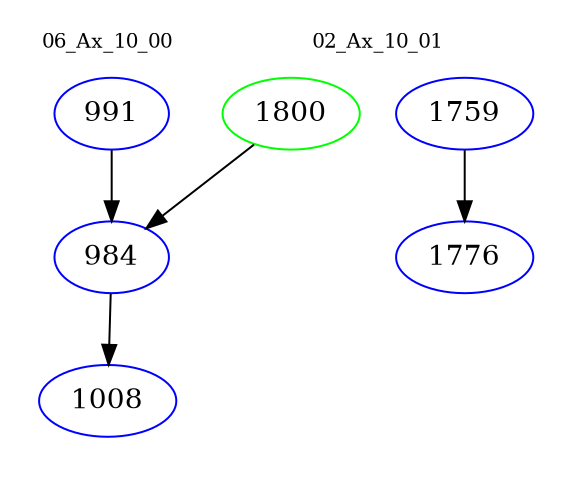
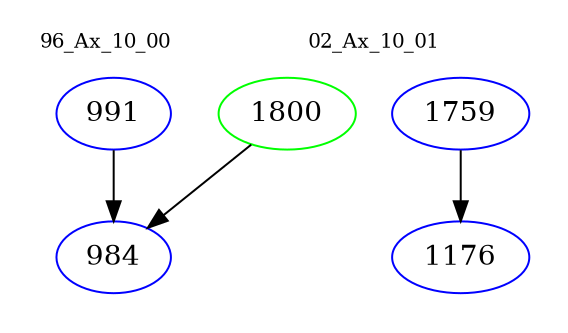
(108, 43) -> (106, 43)
(465, 257) -> (461, 257)
(108, 401) -> none
